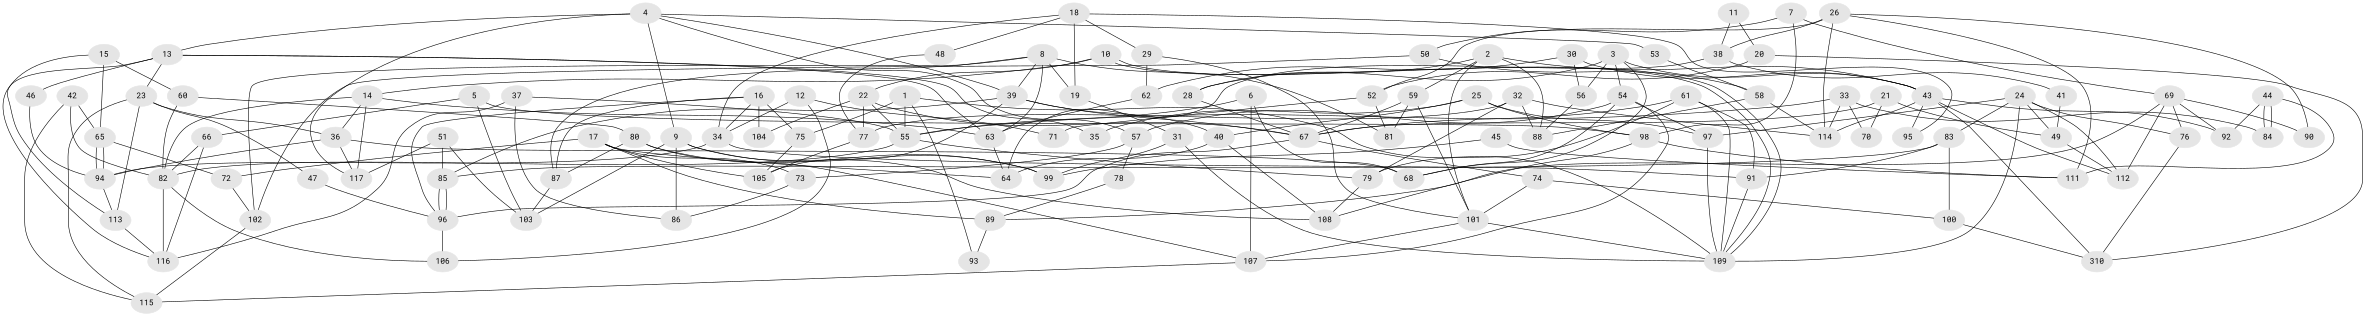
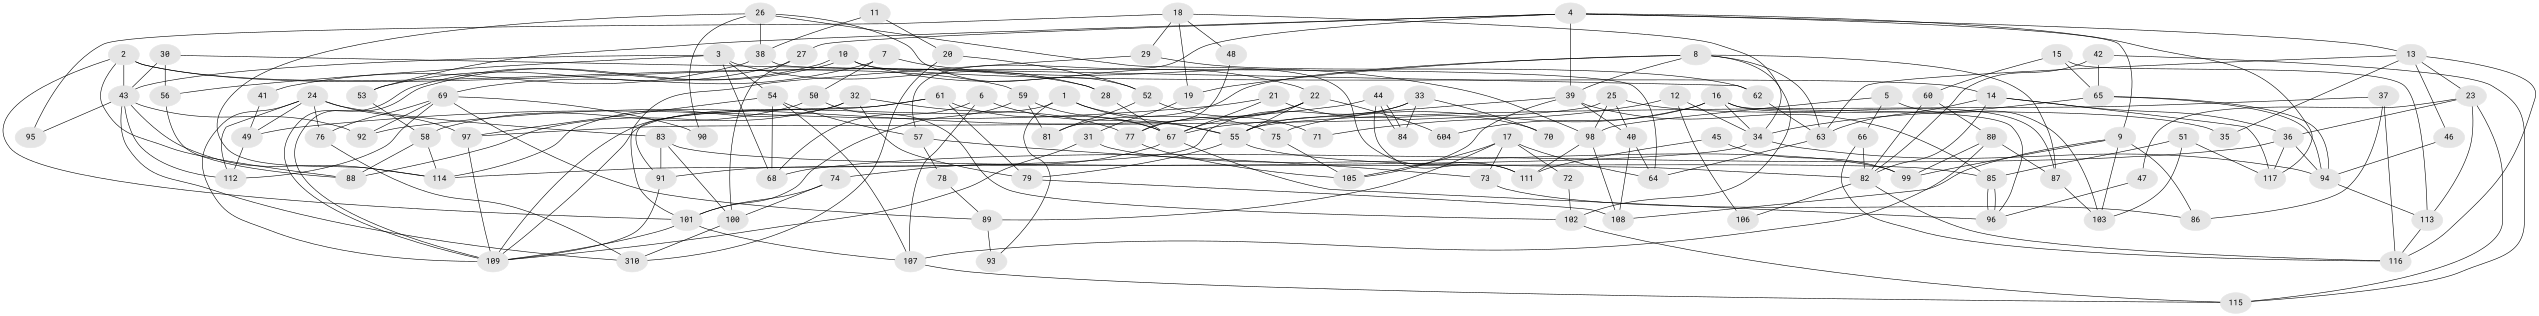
none -> (802, 55)
(759, 137) -> (1444, 137)
(158, 157) -> (1927, 113)
(443, 241) -> none
